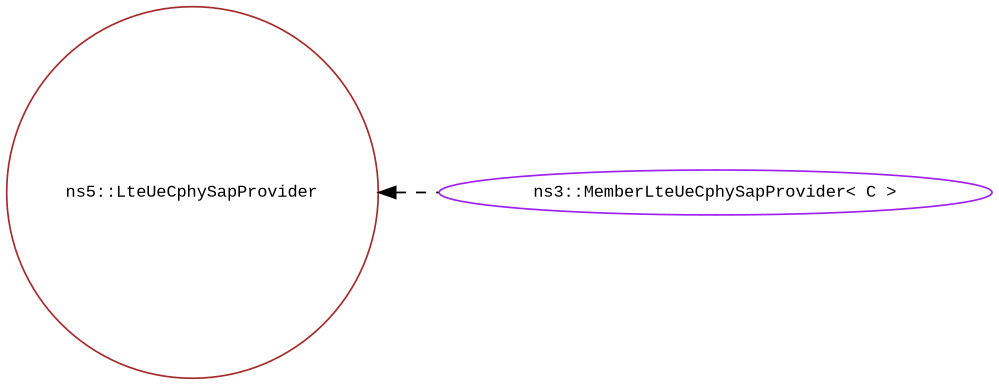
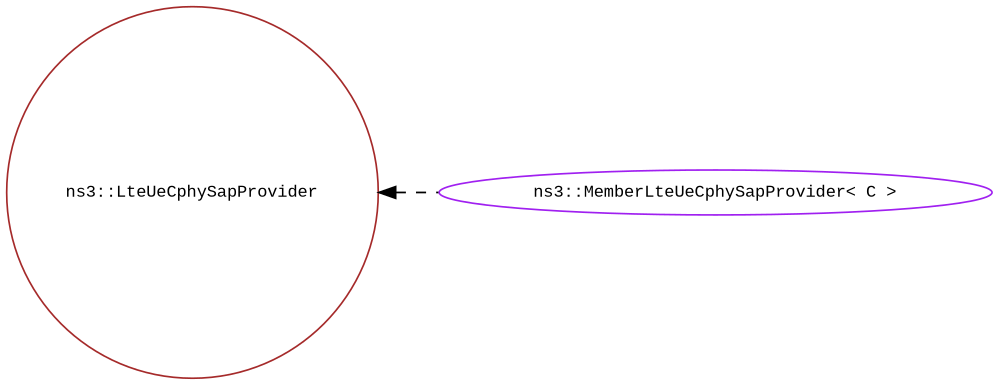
(192, 192) -> (192, 192)
